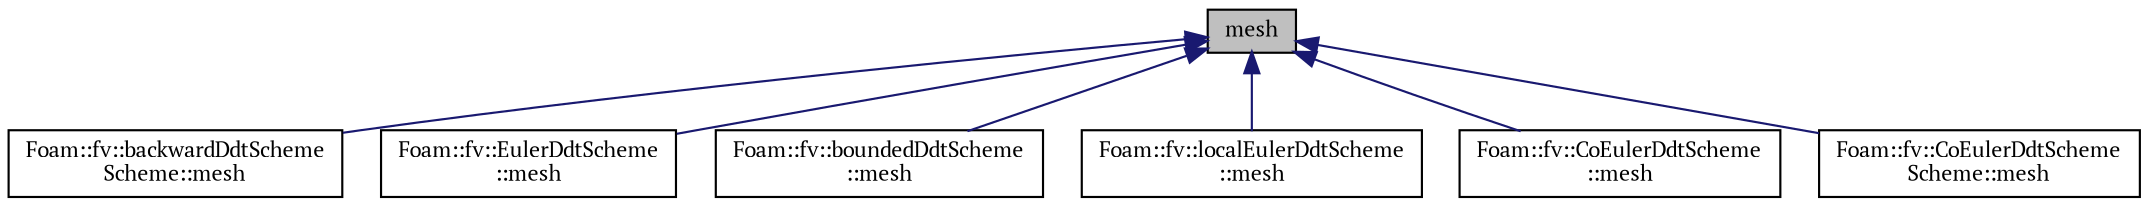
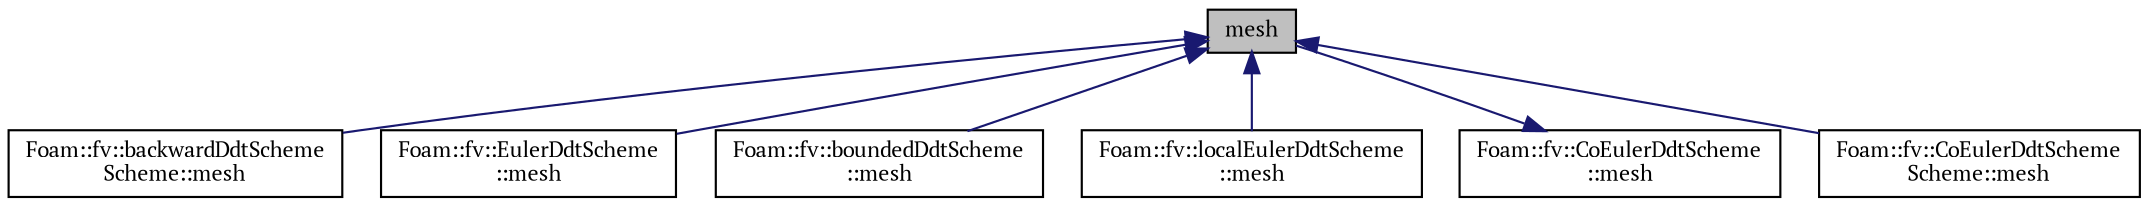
(1417, 96) -> (1411, 84)
